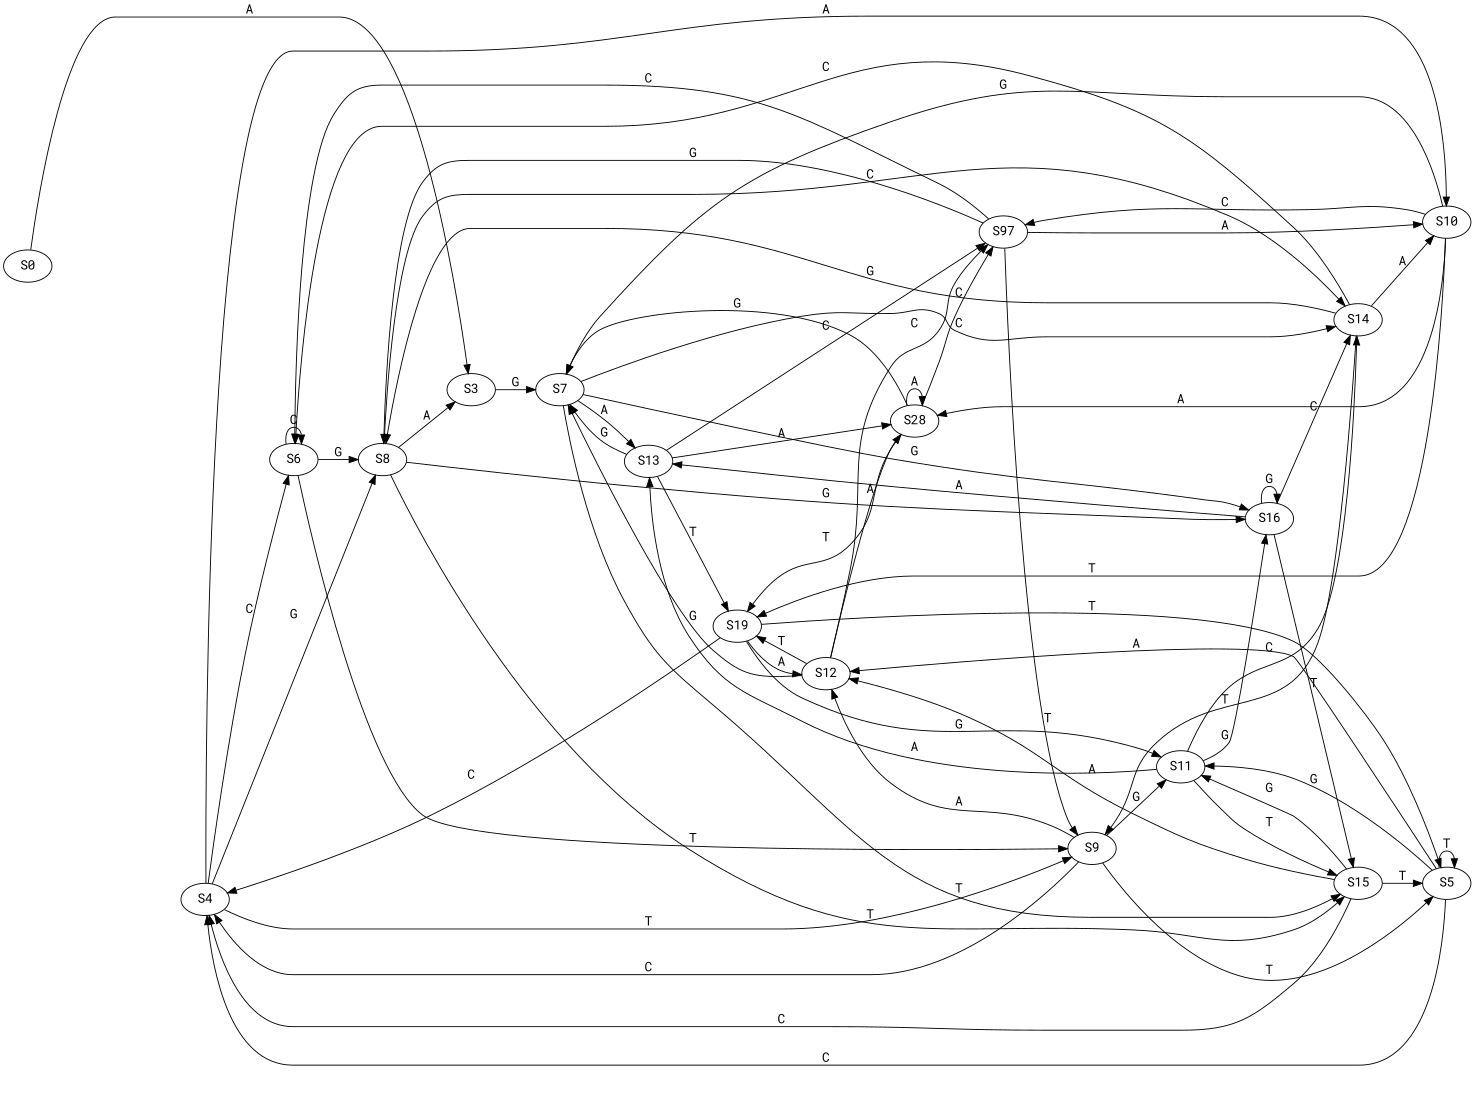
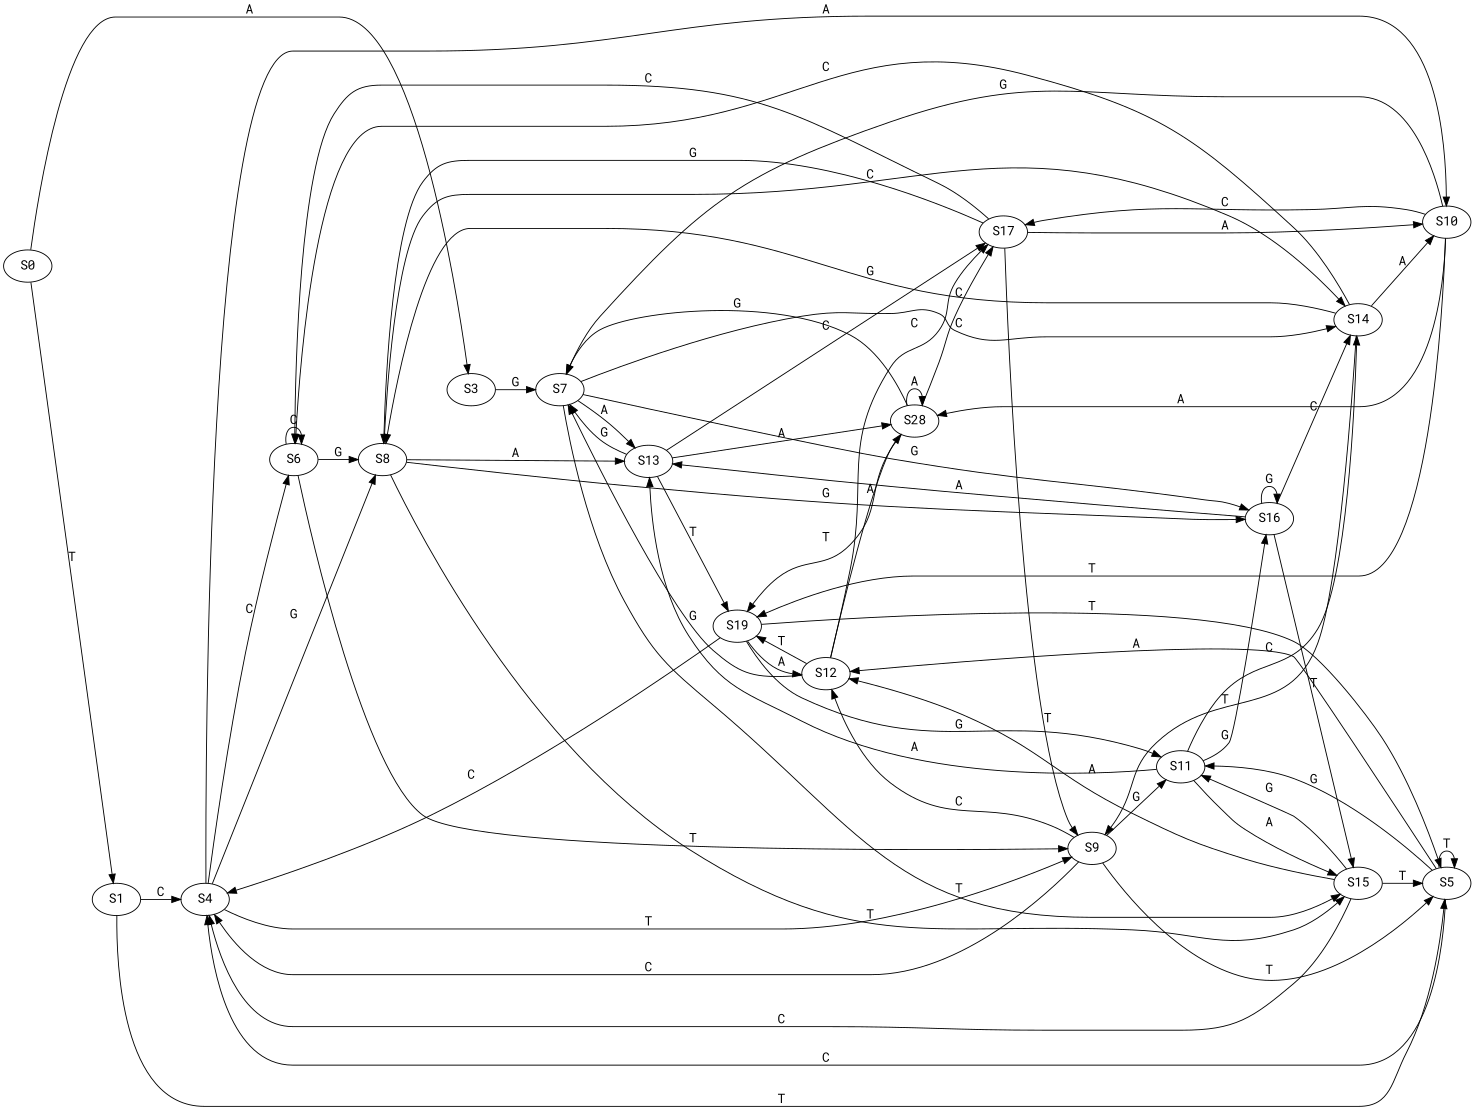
(1003, 232) -> (1003, 232)
(423, 428) -> (511, 460)
(959, 802) -> (959, 802)
(1269, 823) -> (1269, 823)
none -> (116, 899)
